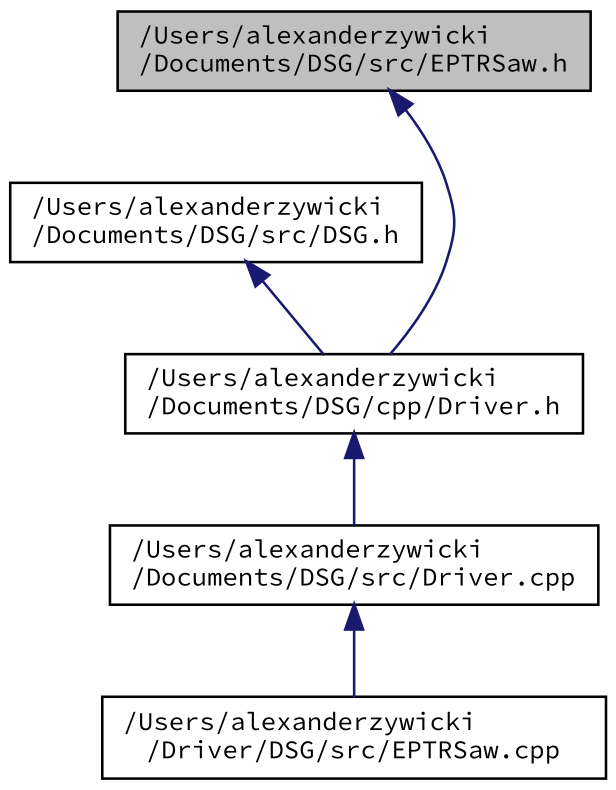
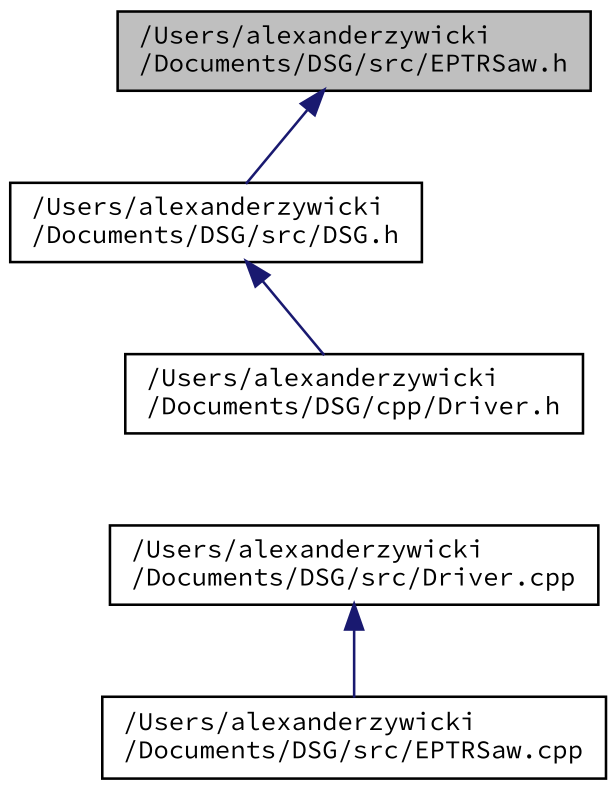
(453, 236) -> (277, 147)
(354, 493) -> none
(354, 738) -> (354, 738)
